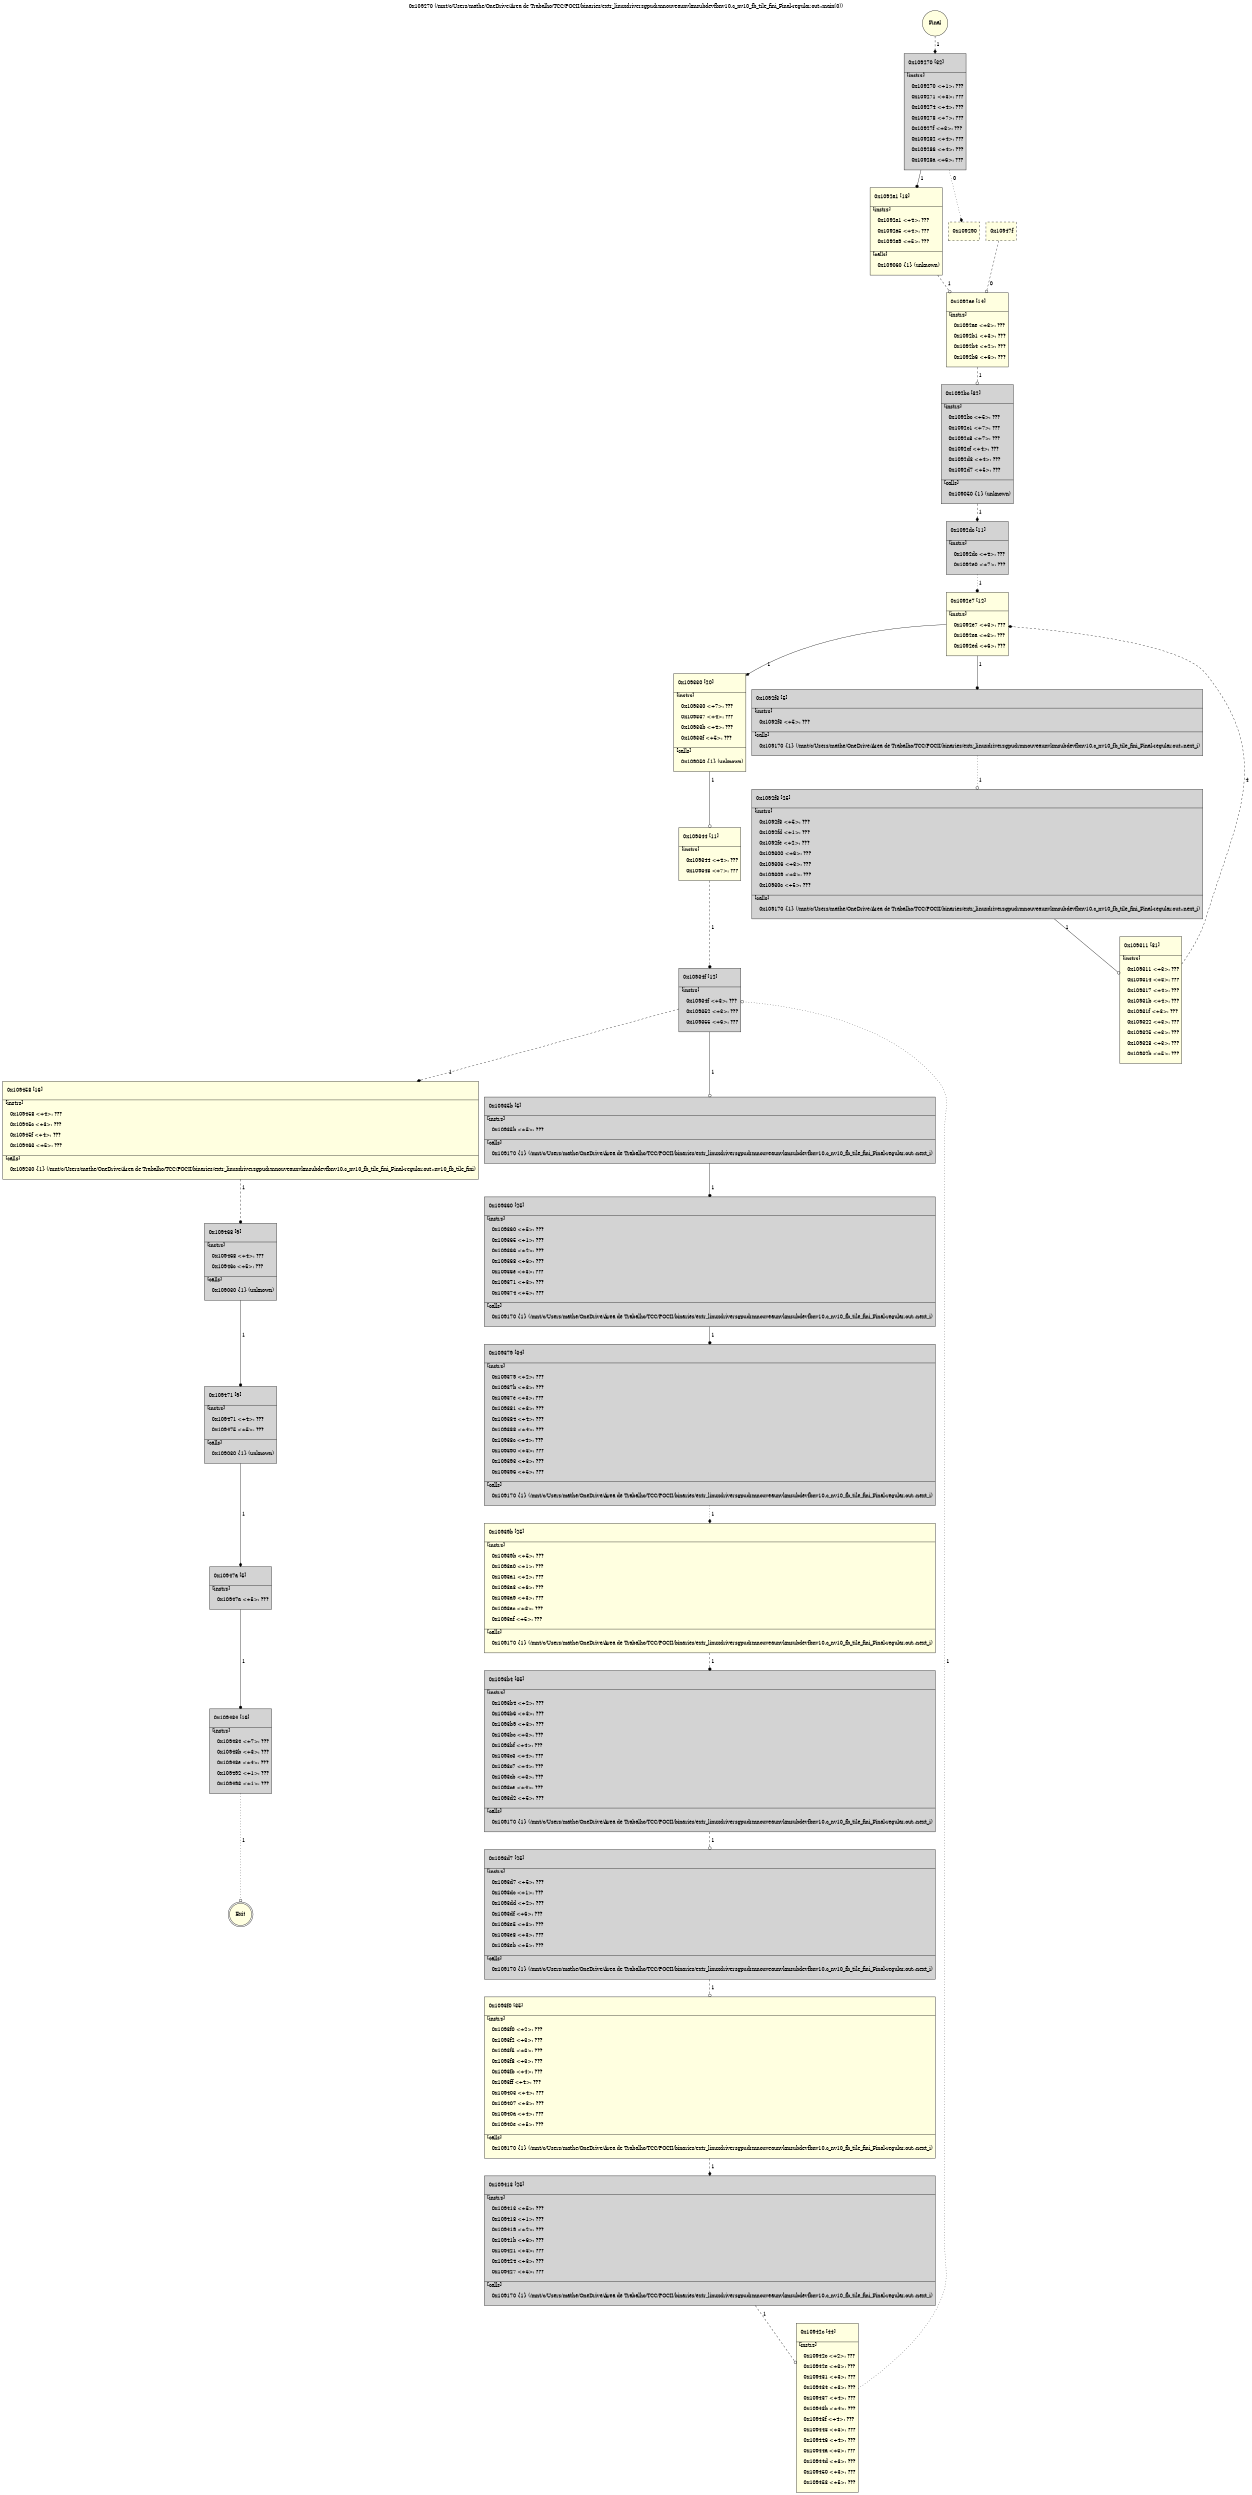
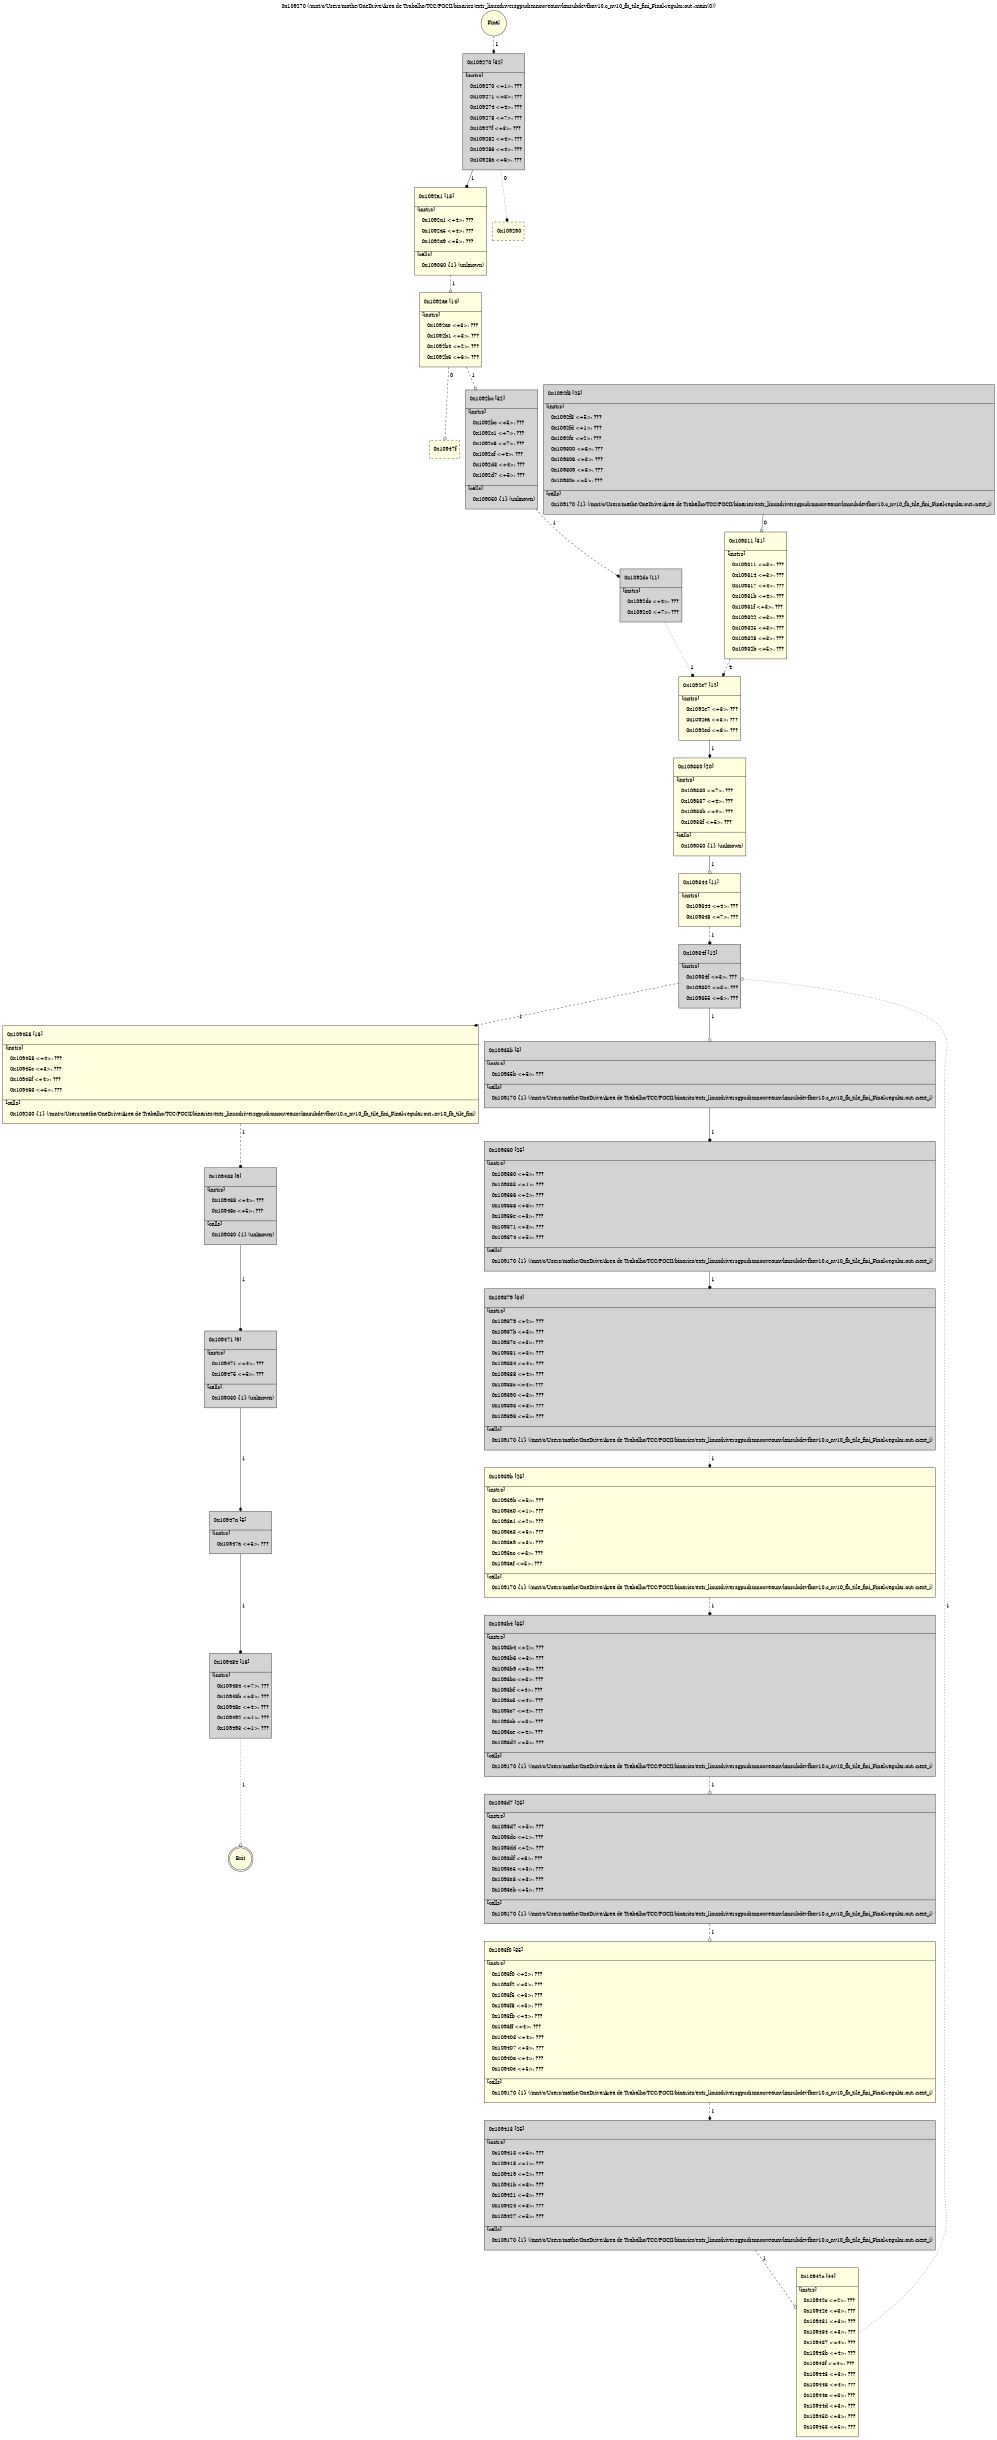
(993, 265) -> (447, 402)
(977, 723) -> none
(1066, 928) -> (765, 523)
